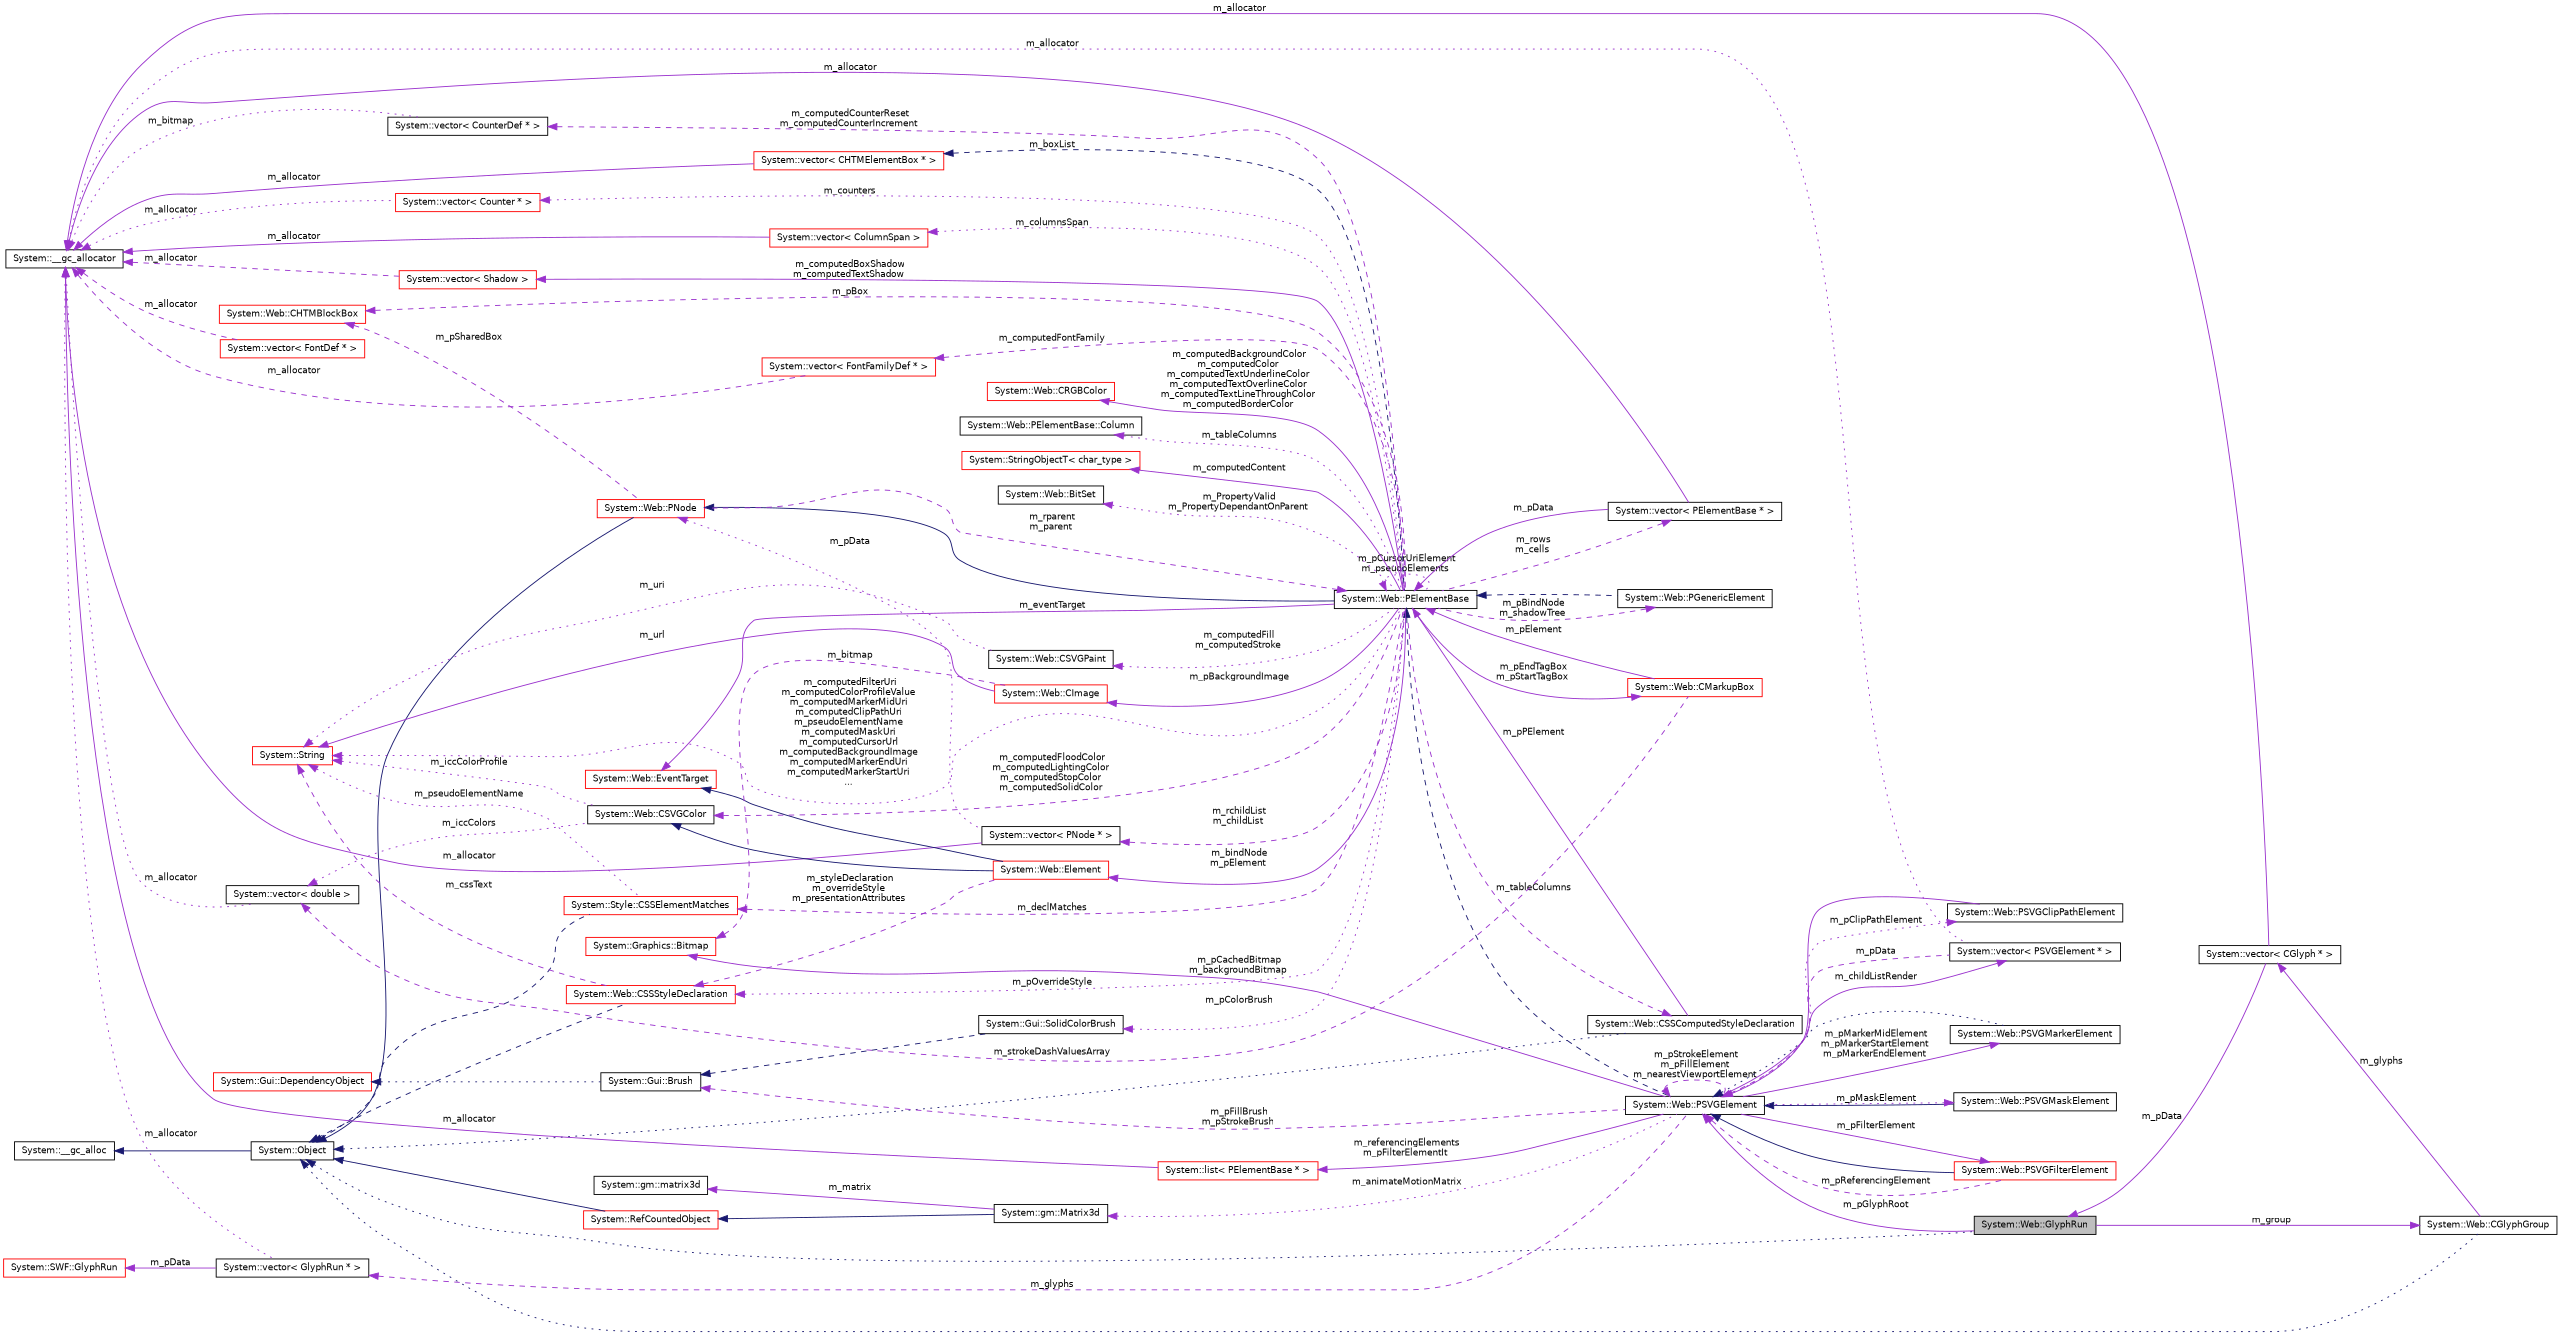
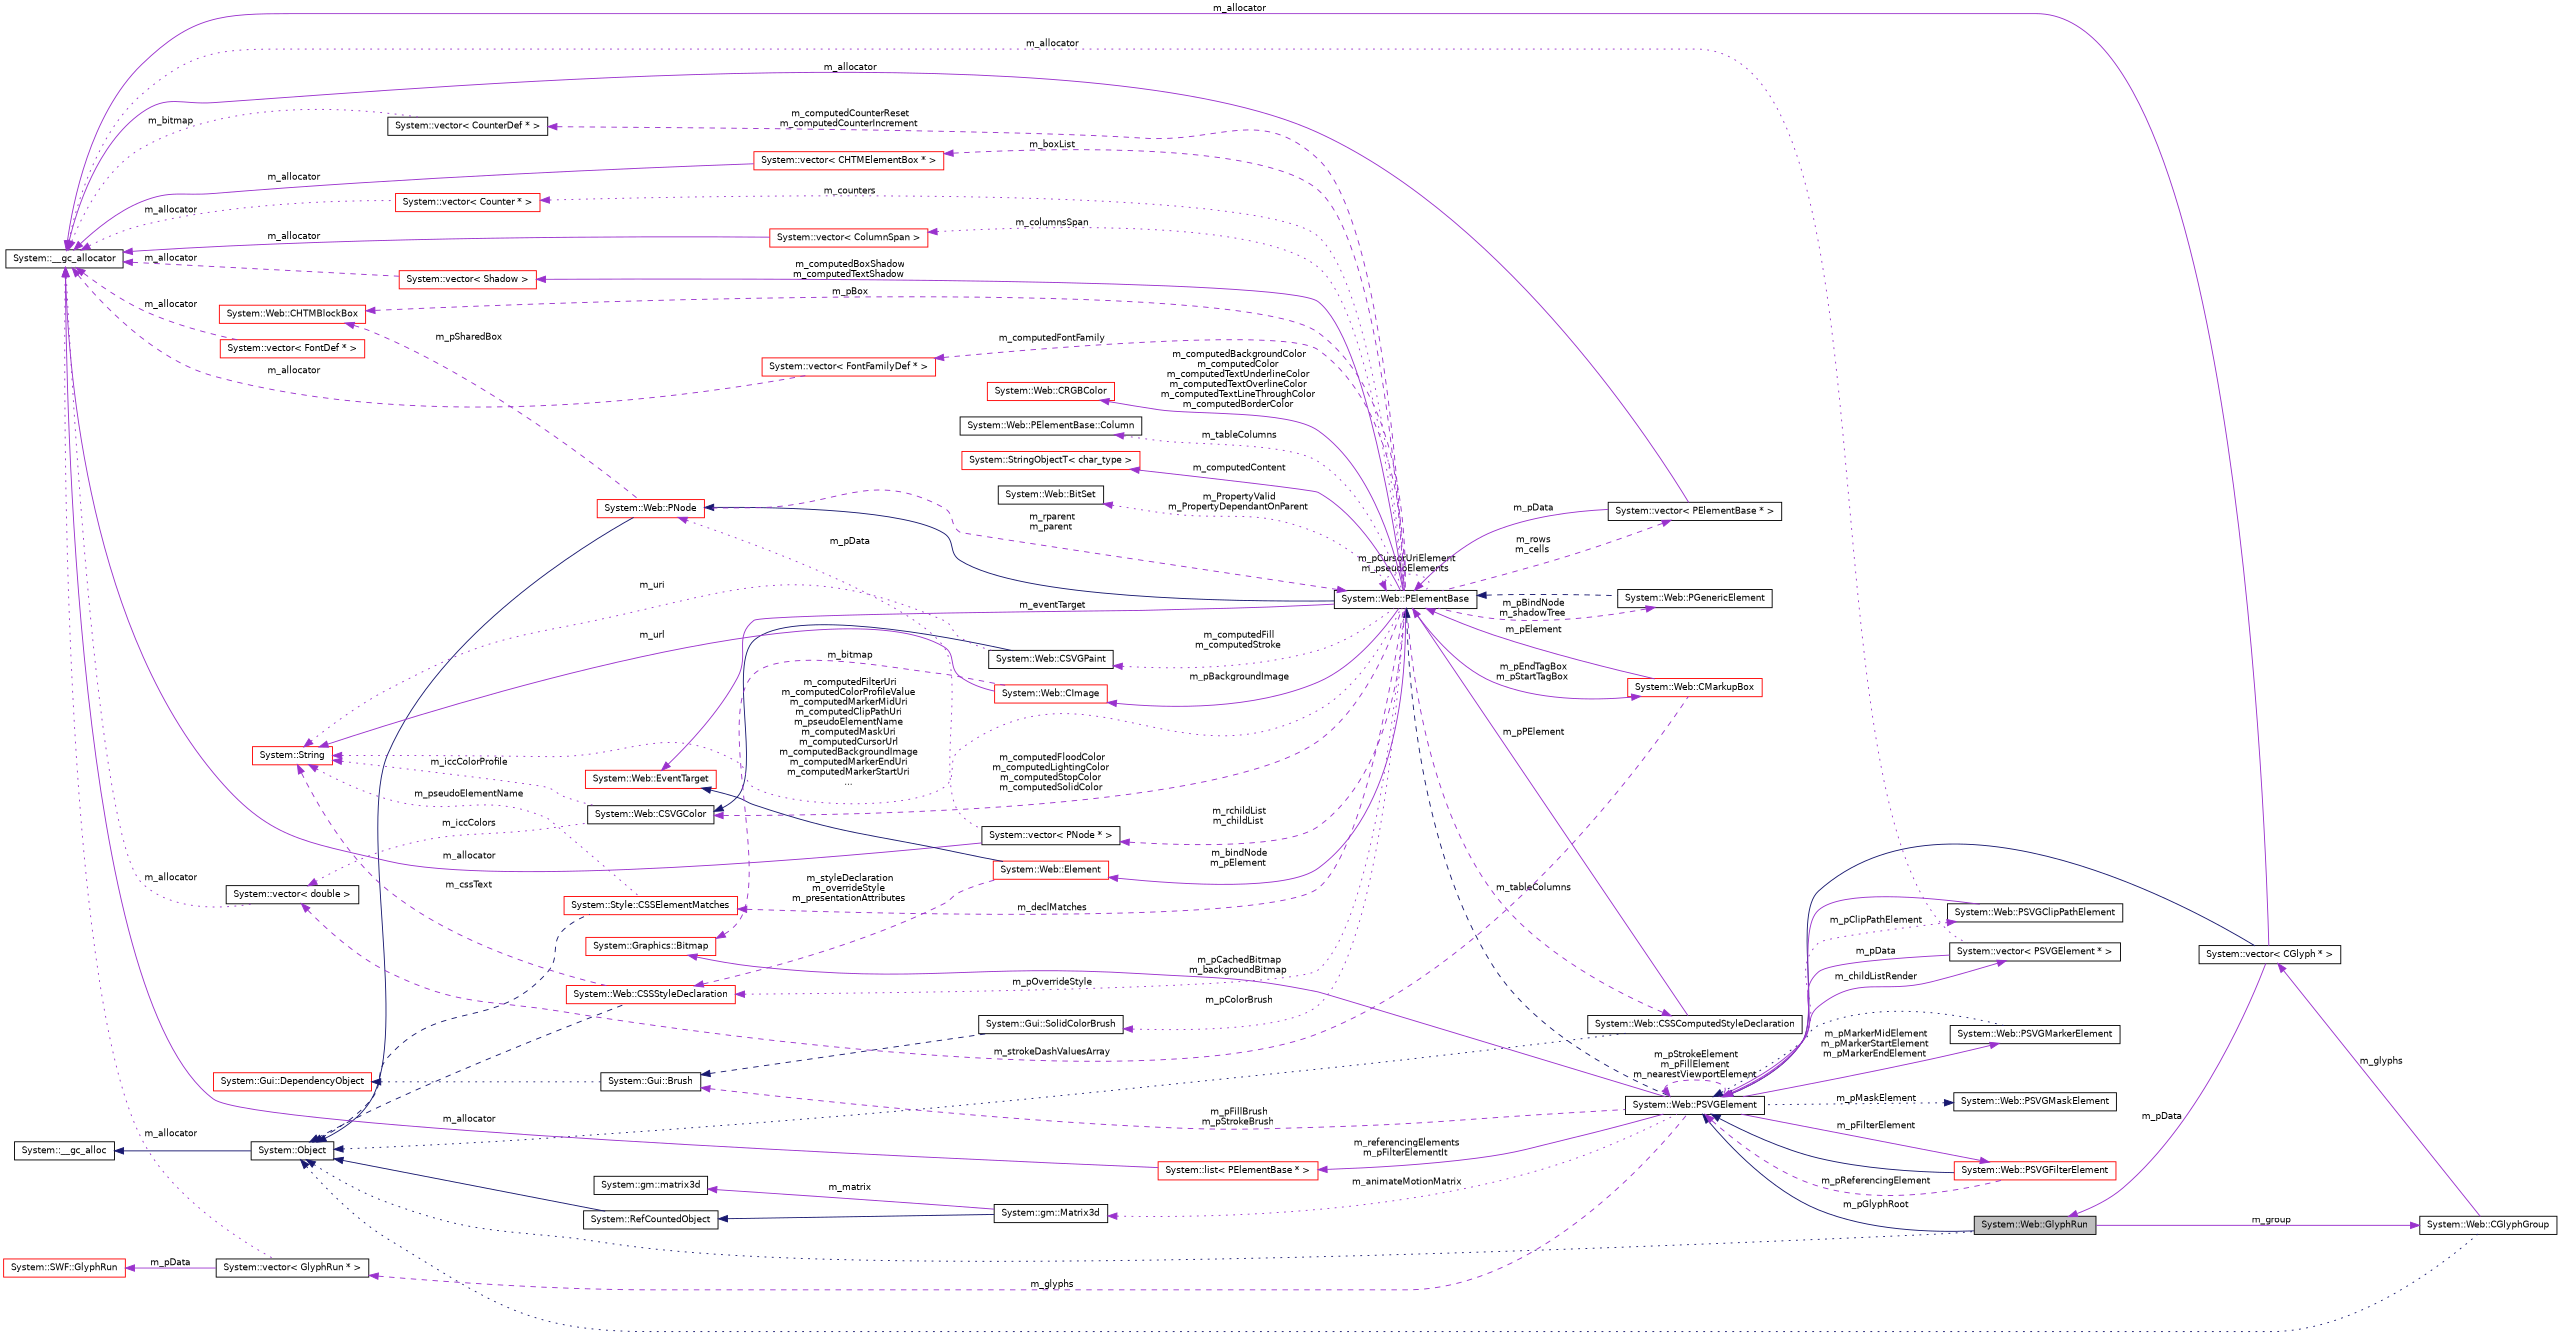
(1331, 208) -> (1331, 208)
(835, 862) -> (794, 627)
(1818, 972) -> (1818, 972)
(1854, 1104) -> (1854, 1104)
(1864, 1105) -> (1921, 848)
(1826, 1213) -> (1826, 1213)
(651, 1220) -> (651, 1220)
